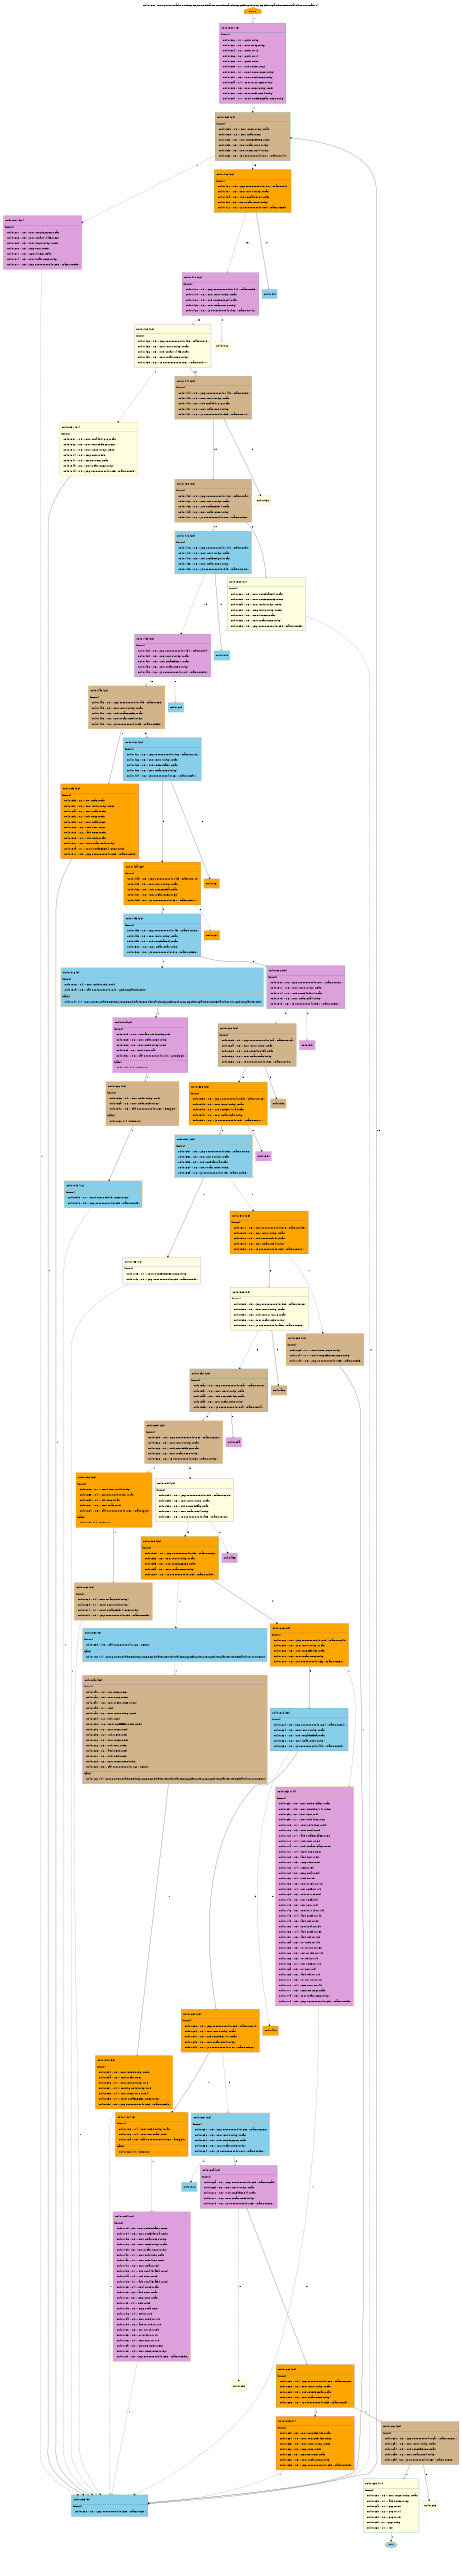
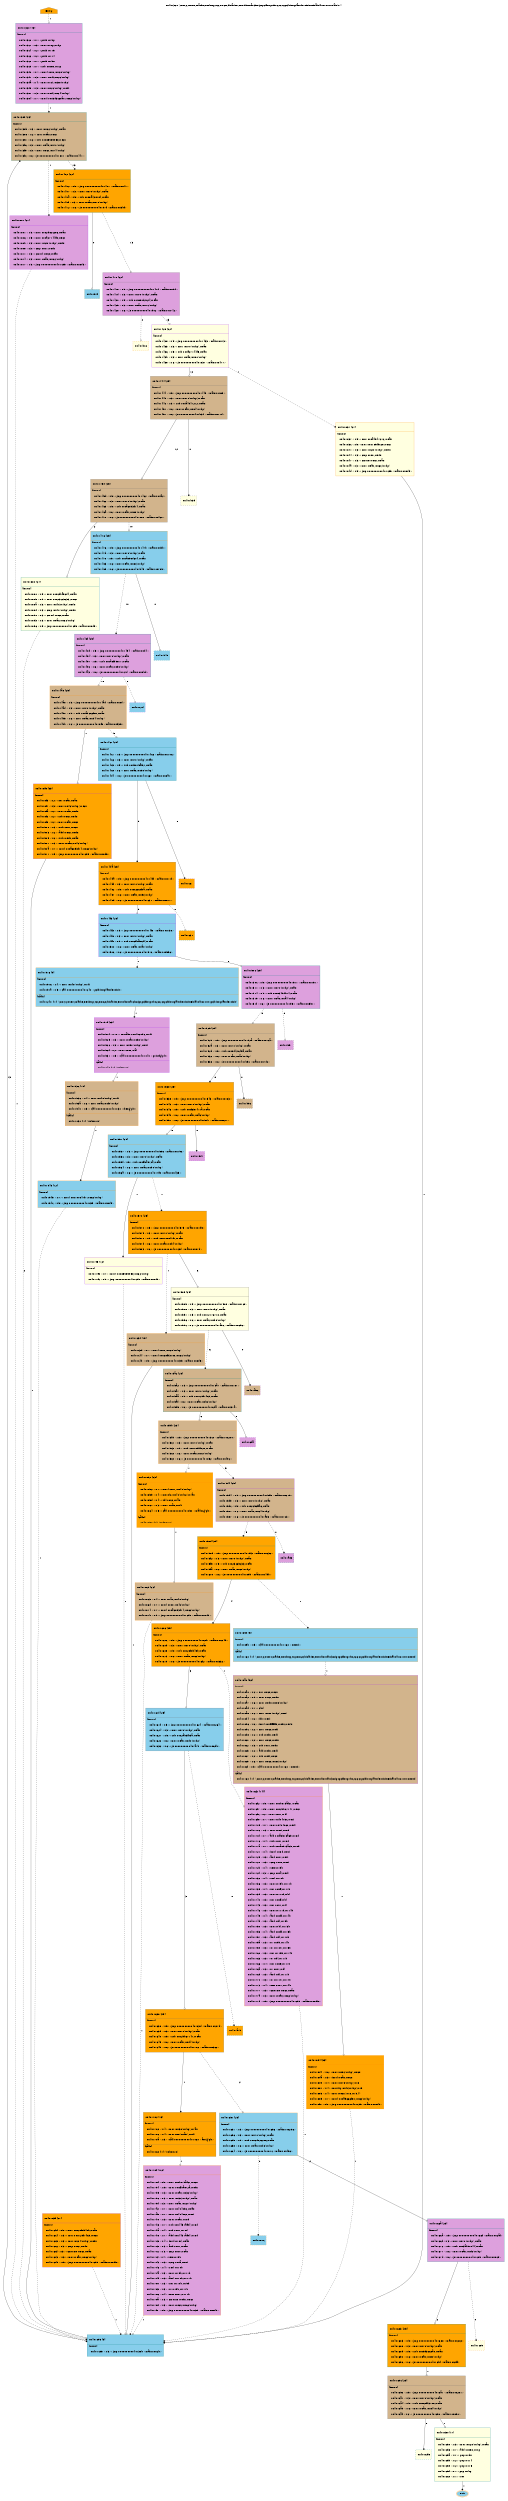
(194, 1500) -> (255, 1500)
(315, 2411) -> none
